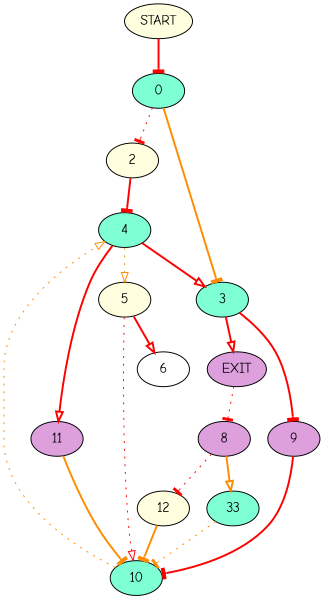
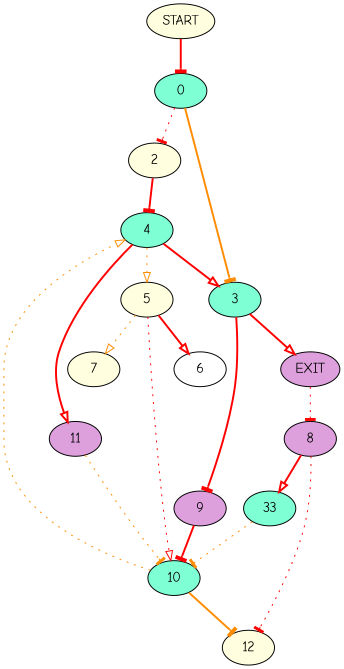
none -> (94, 369)
(228, 469) -> (293, 469)
(88, 510) -> (121, 508)
(151, 541) -> (209, 611)
